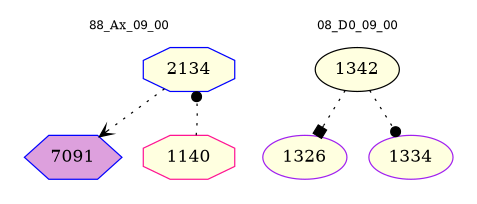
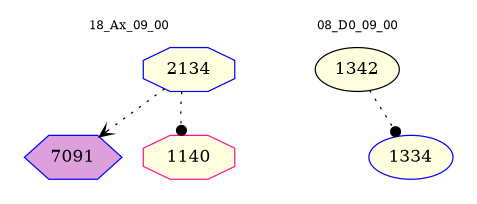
(129, 26) -> (129, 26)
(197, 118) -> (181, 109)
(305, 157) -> none
(411, 157) -> (411, 157)
